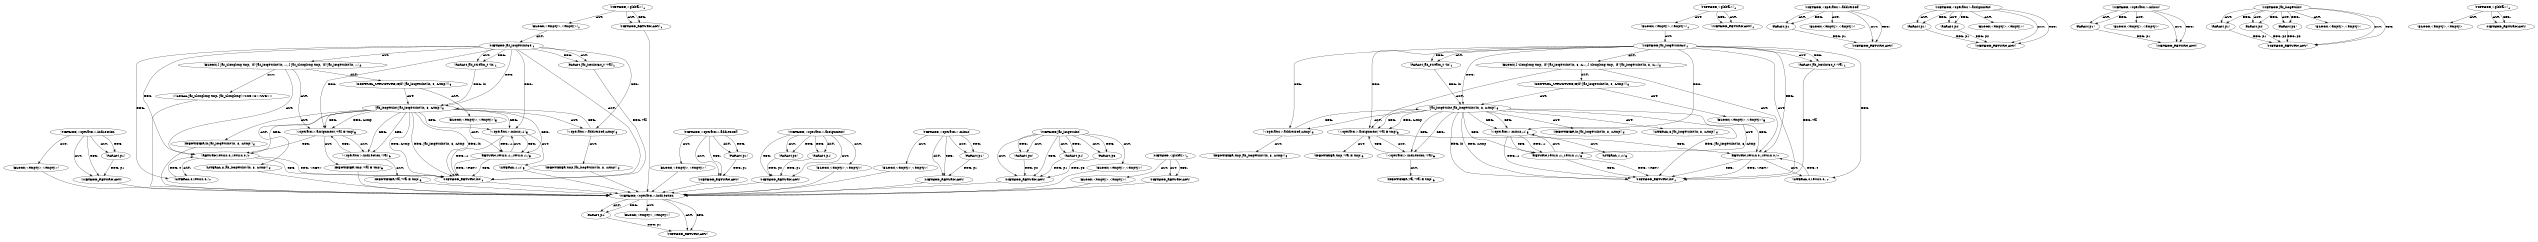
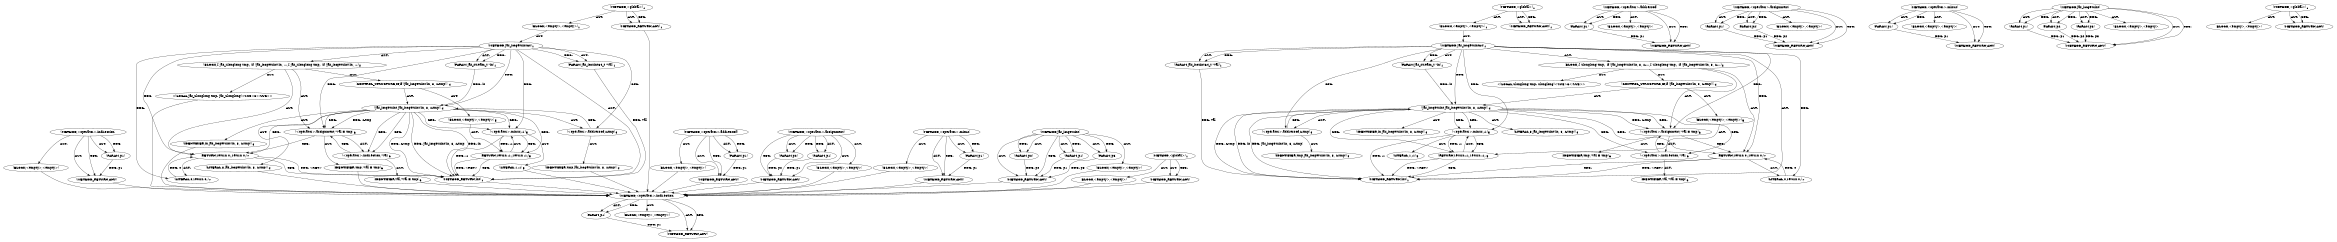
none -> (1541, 84)
